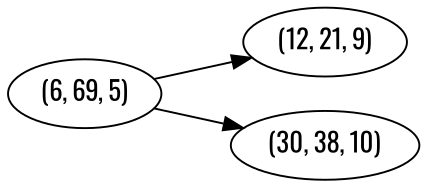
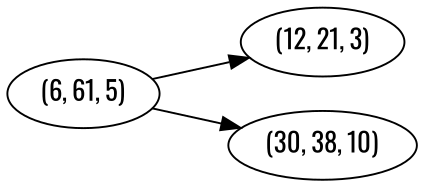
(325, 42) -> (323, 42)
(85, 94) -> (83, 94)
